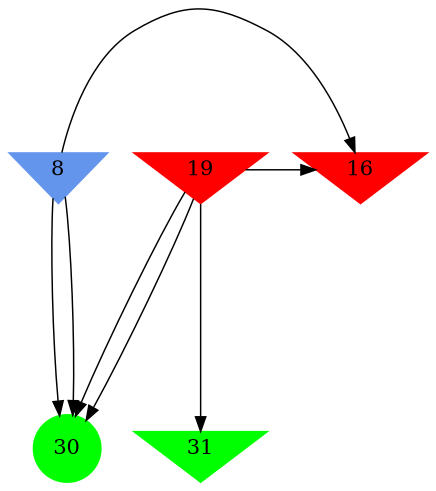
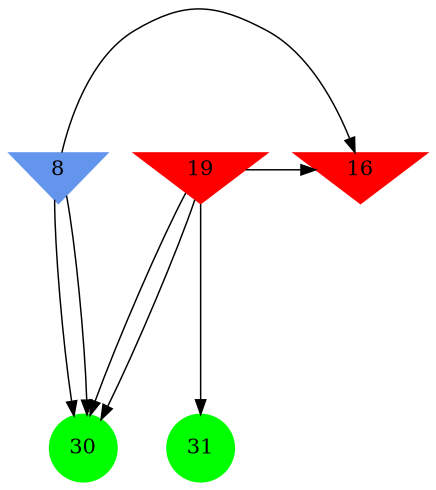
(201, 448) -> (201, 448)
